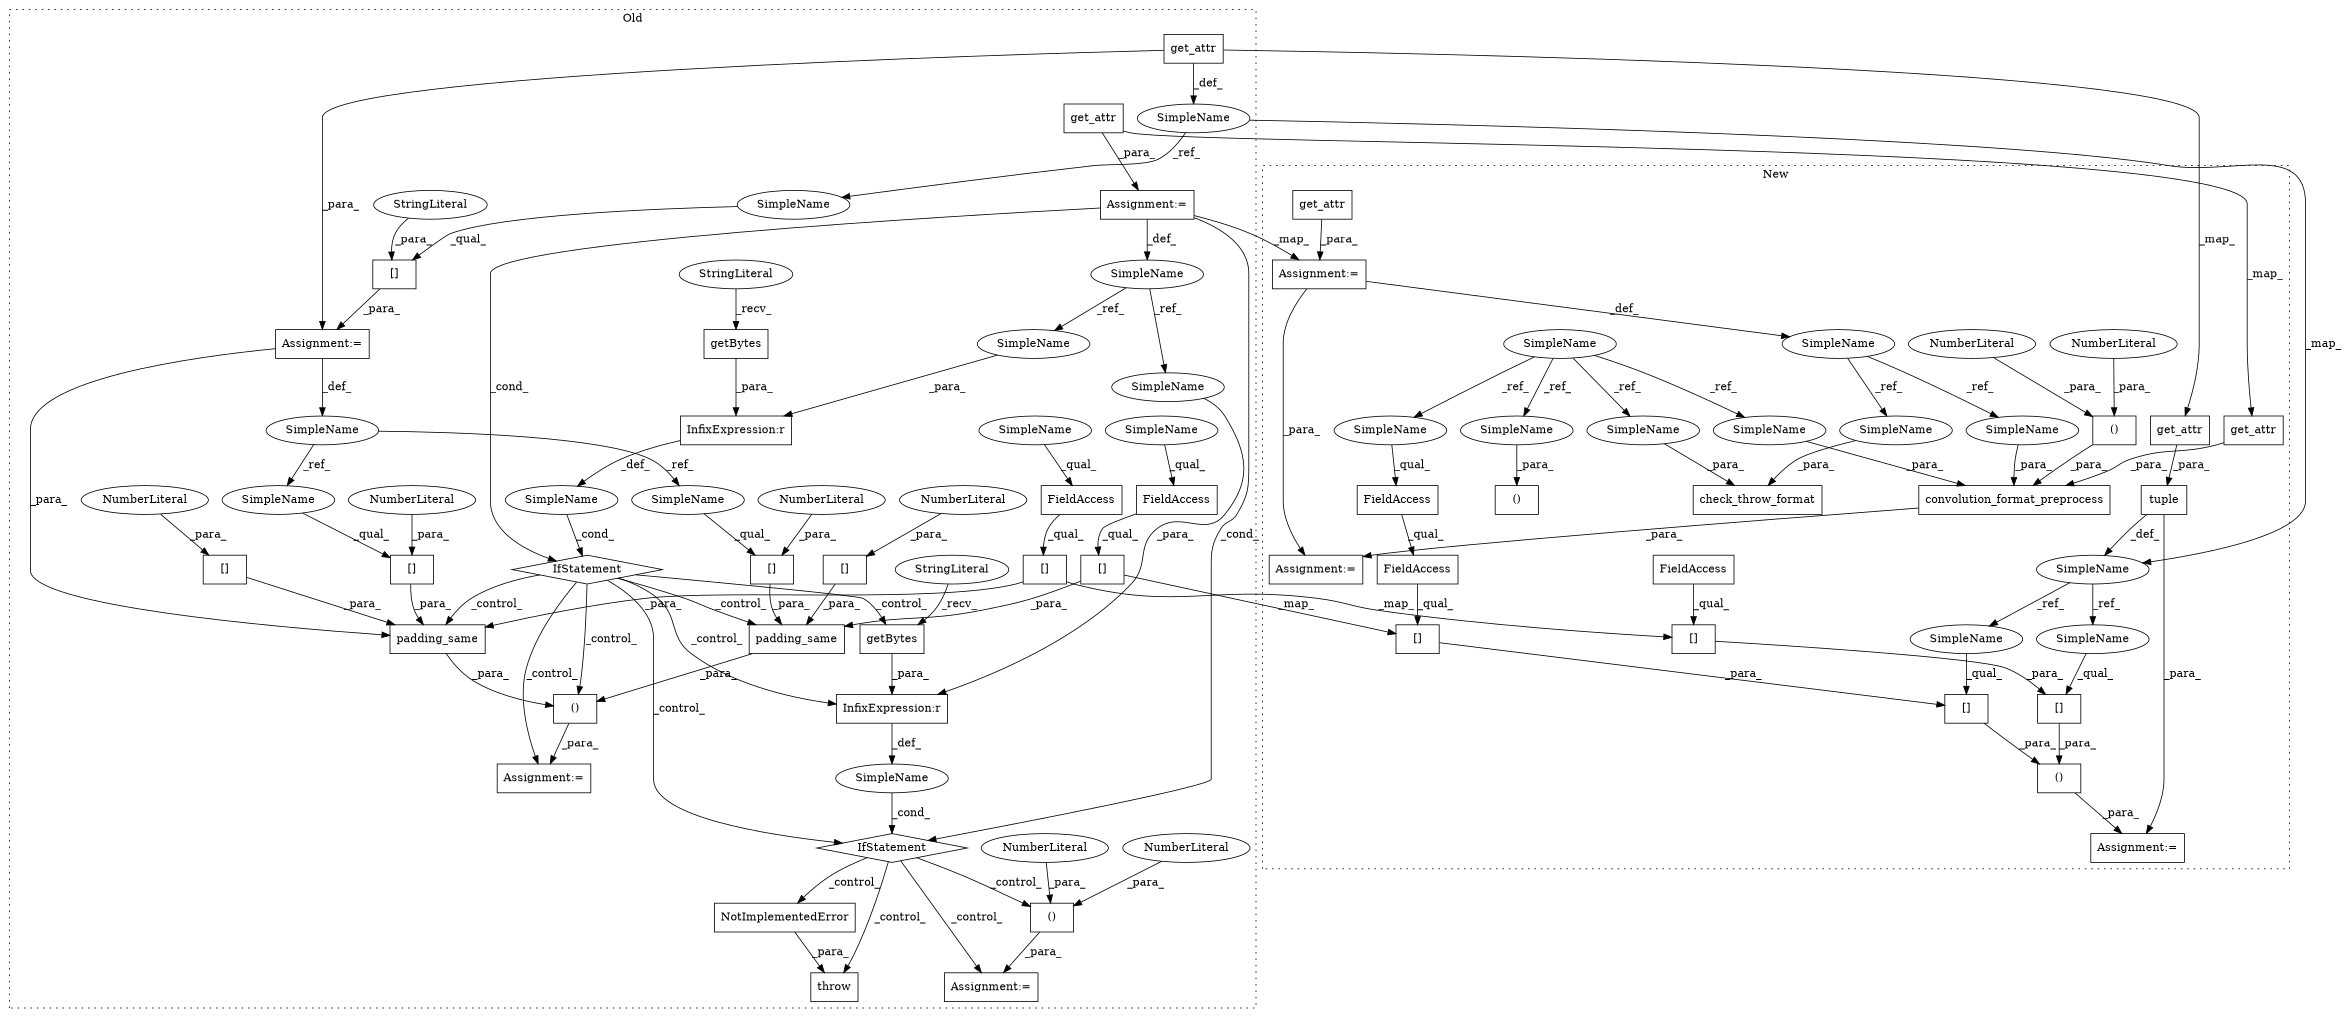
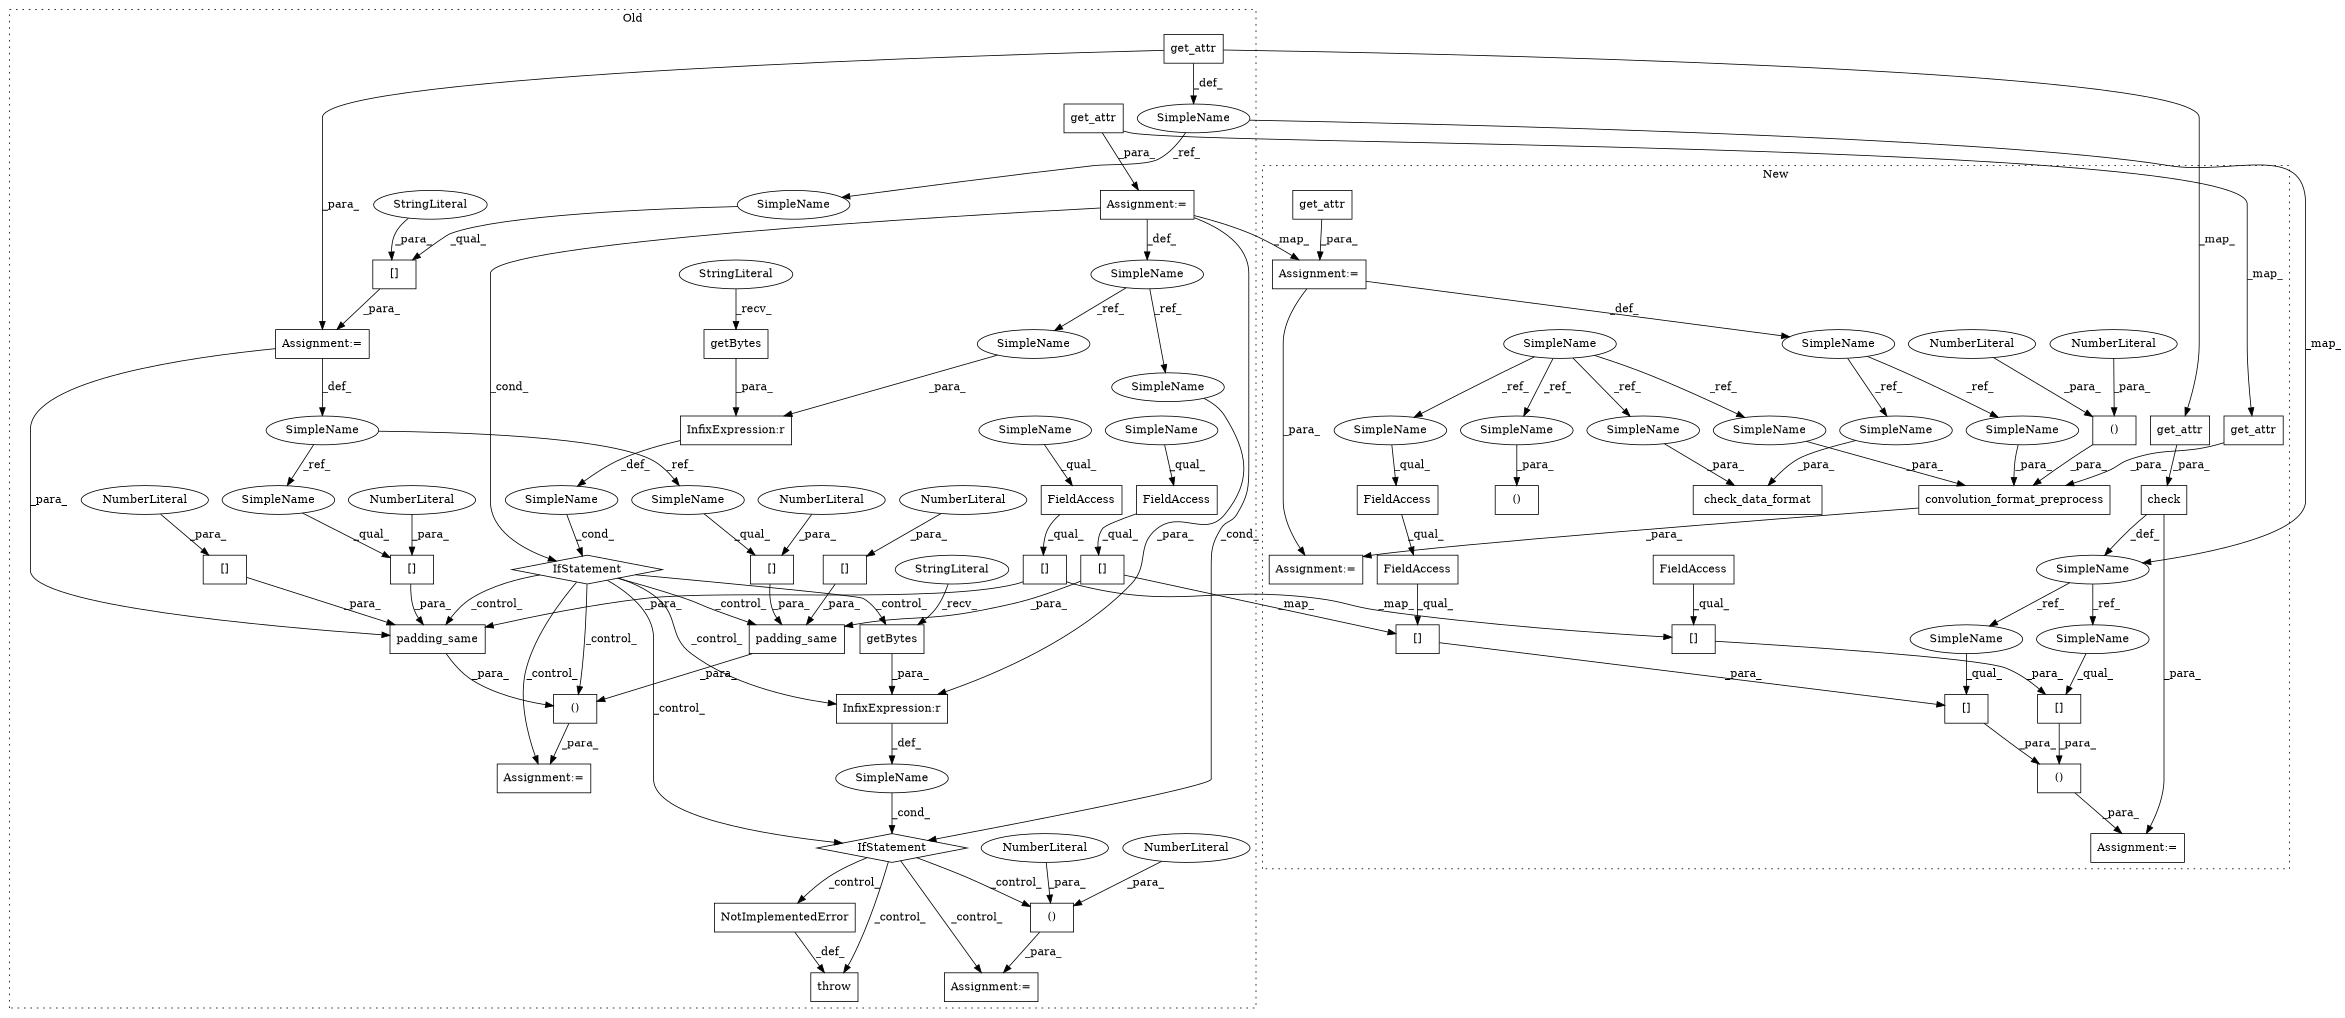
(1758, 500) -> (1758, 500)
(2164, 500) -> (2164, 500)
(830, 952) -> (830, 952)
